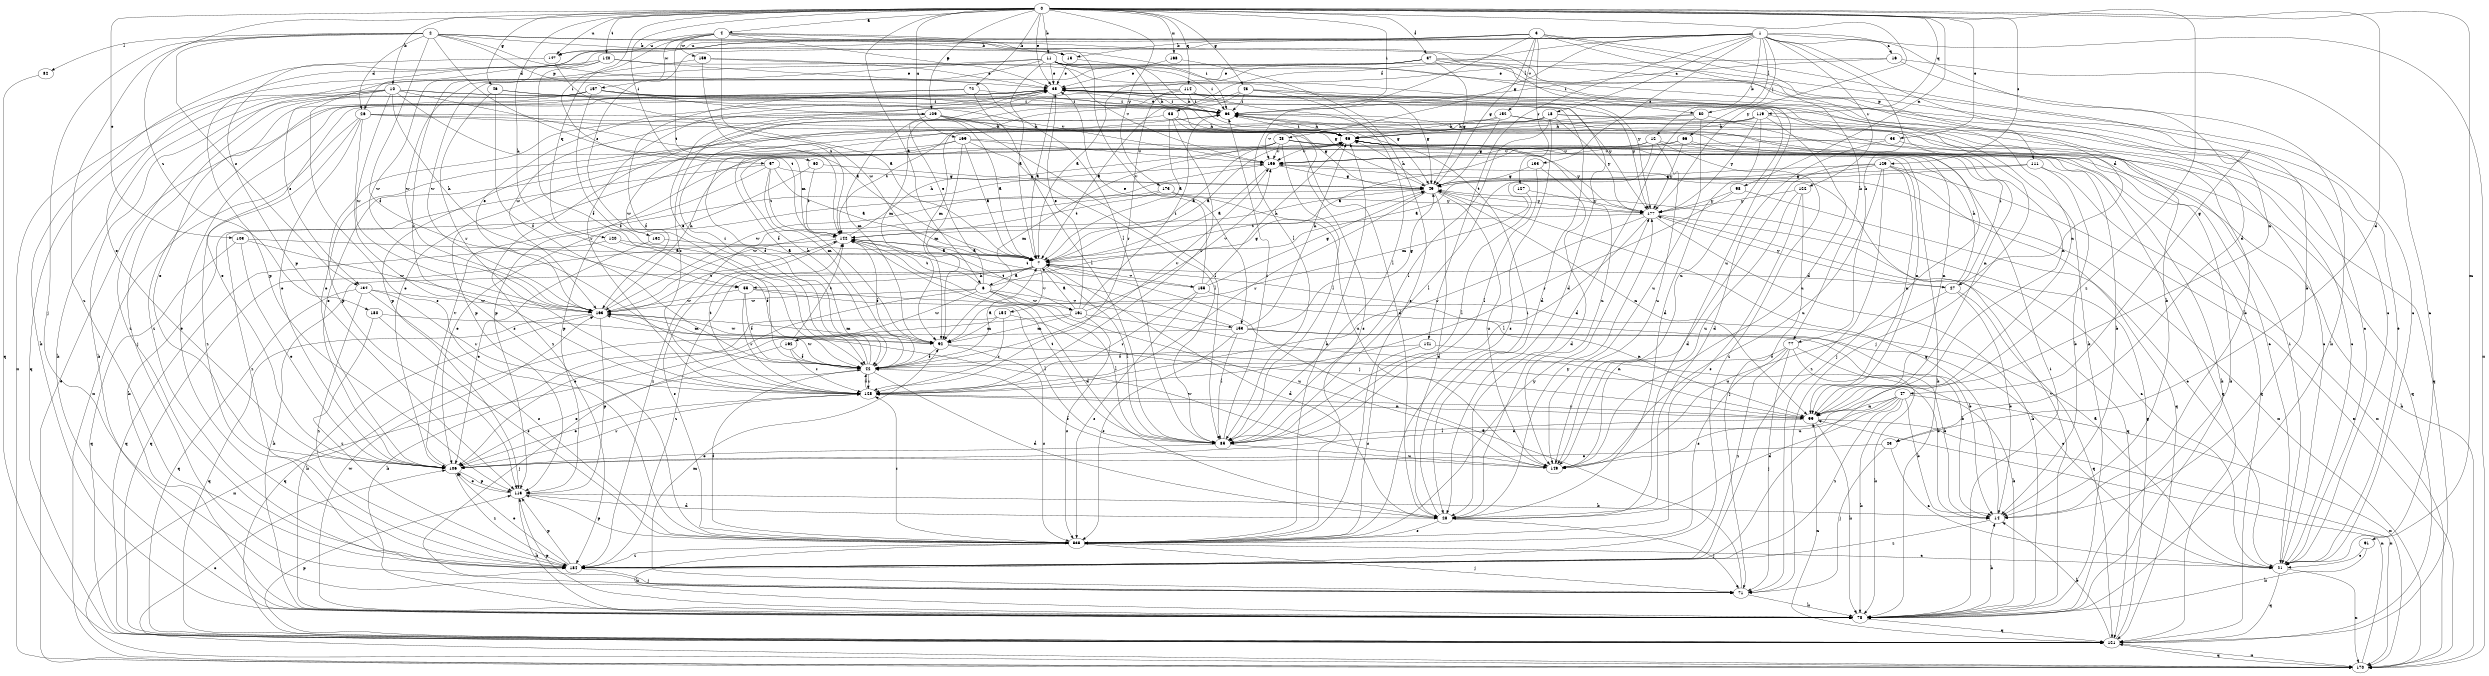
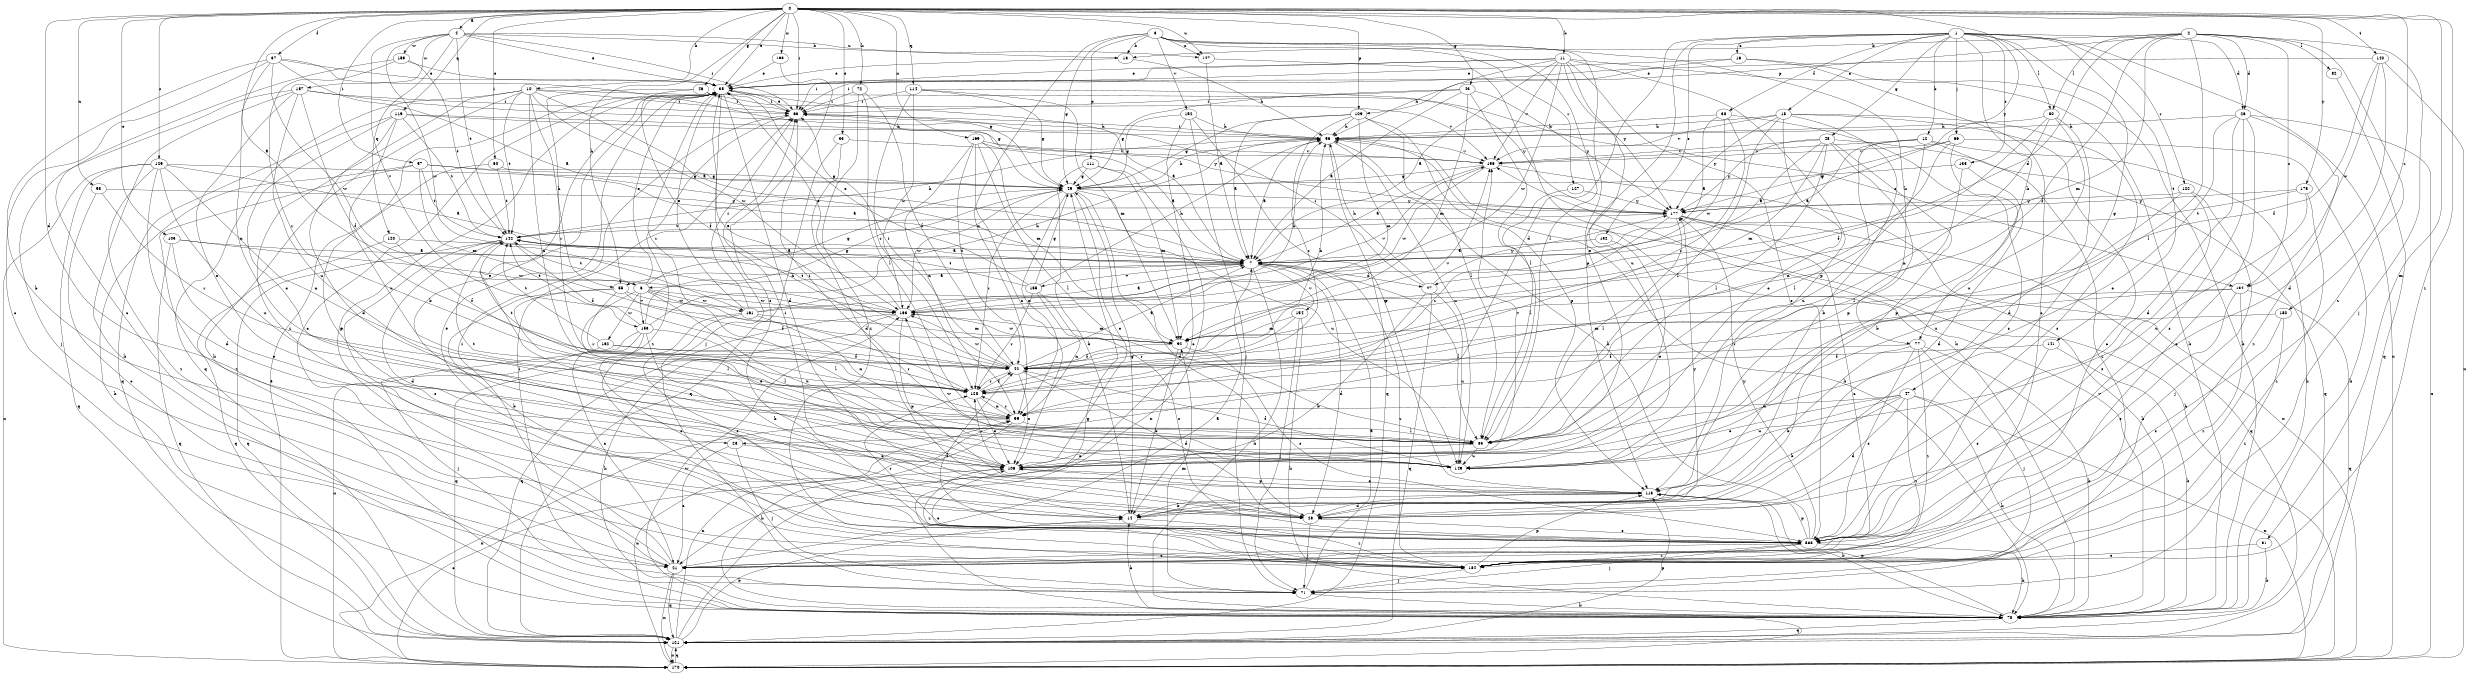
(380, 177) -> (2340, 183)
(1363, 374) -> (1278, 464)
